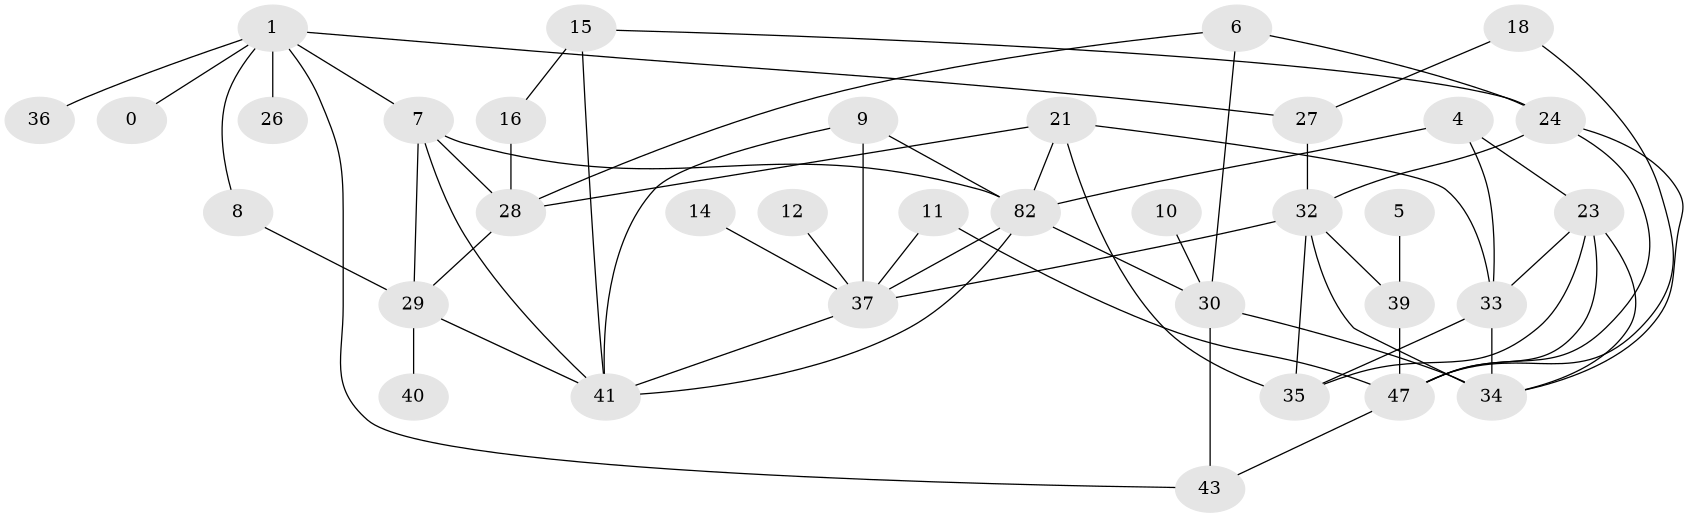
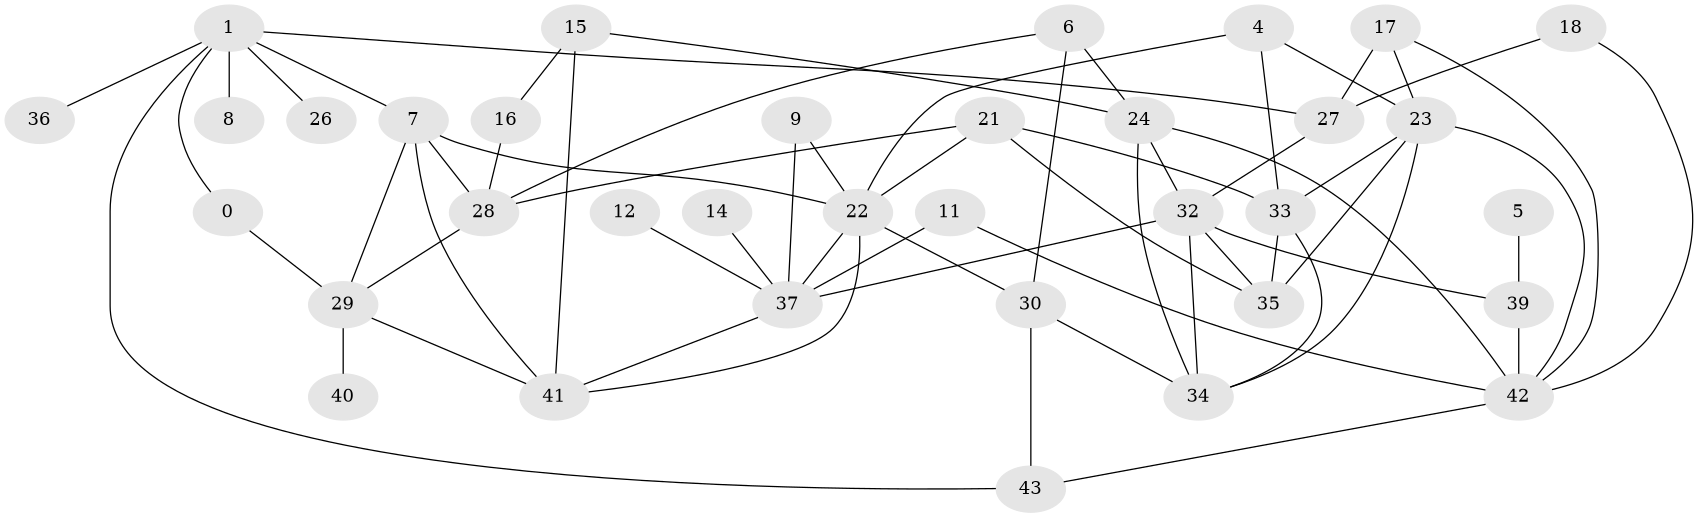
none -> (1386, 28)
(646, 200) -> none
(1026, 213) -> (858, 213)
(1167, 213) -> none
(326, 259) -> (286, 259)
(1400, 397) -> (1519, 397)
